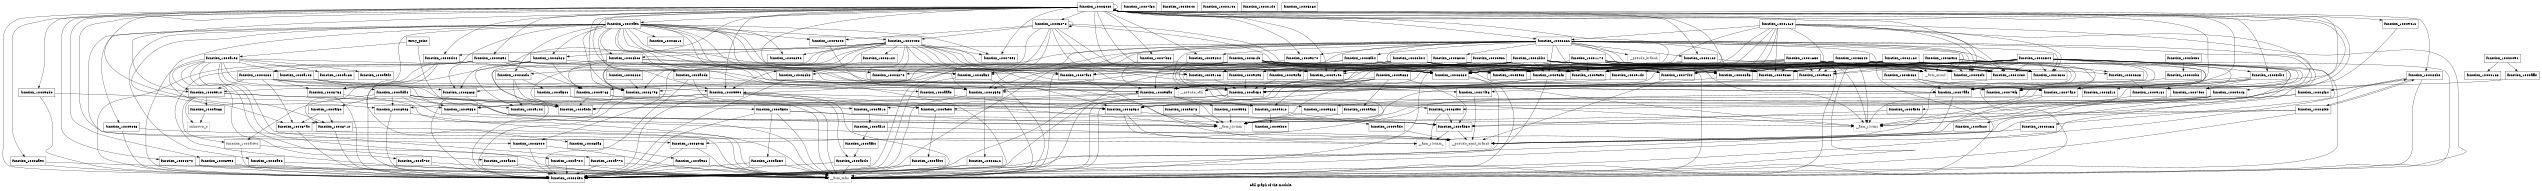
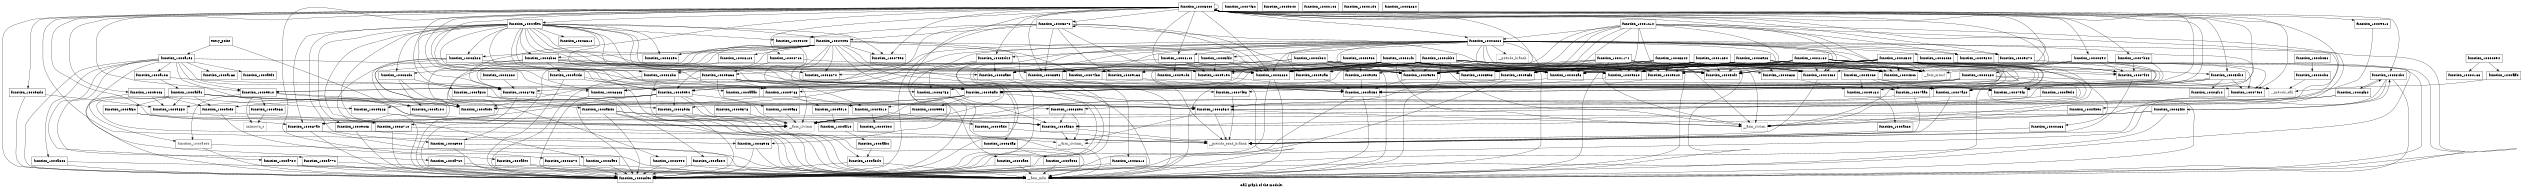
none -> (786, 58)
none -> (1861, 83)
(639, 86) -> none
none -> (2058, 93)
